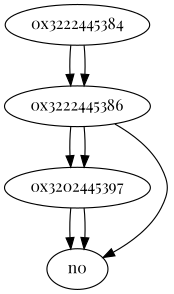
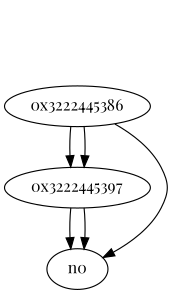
(77, 25) -> none
(77, 188) -> (77, 188)
